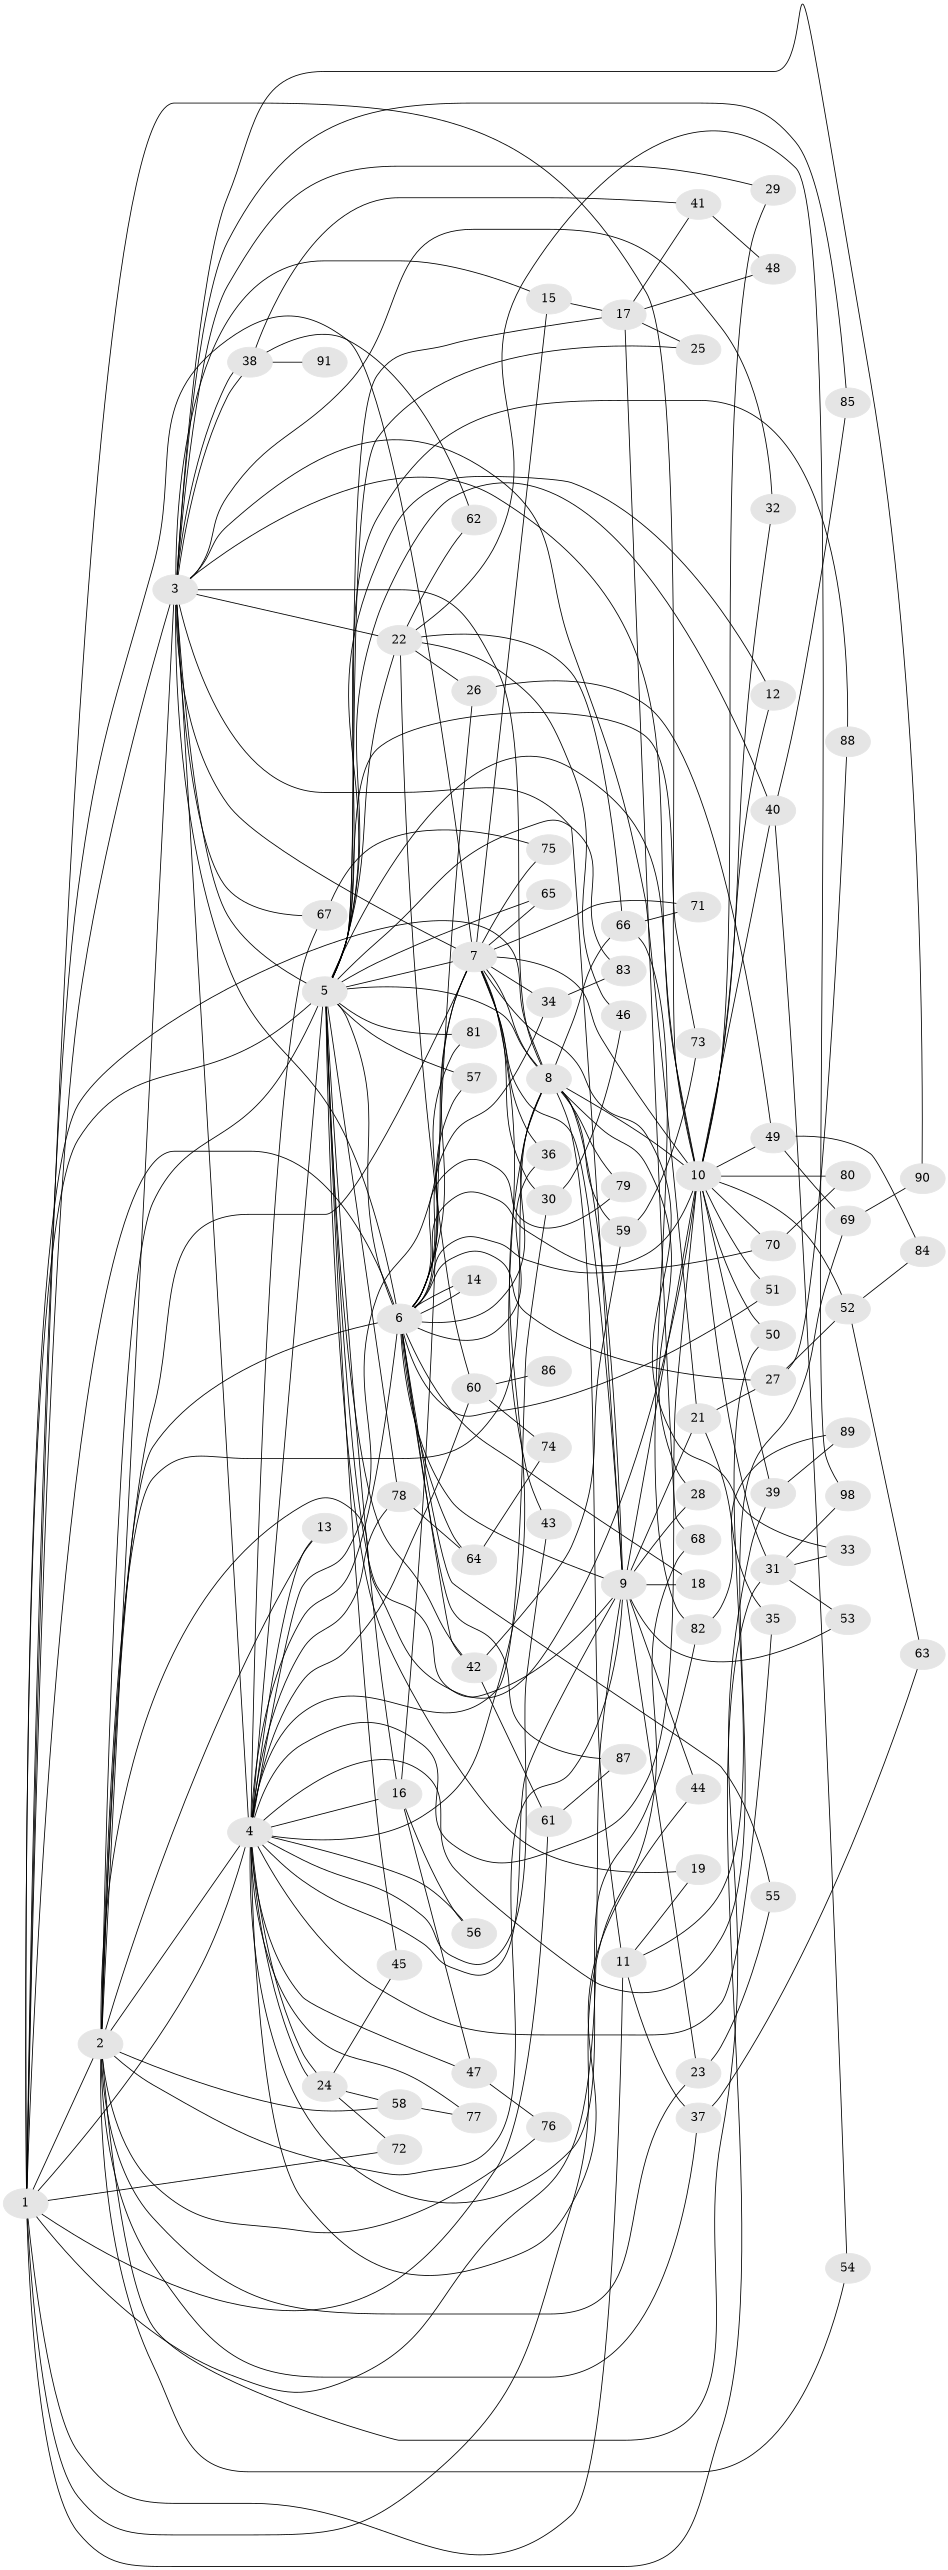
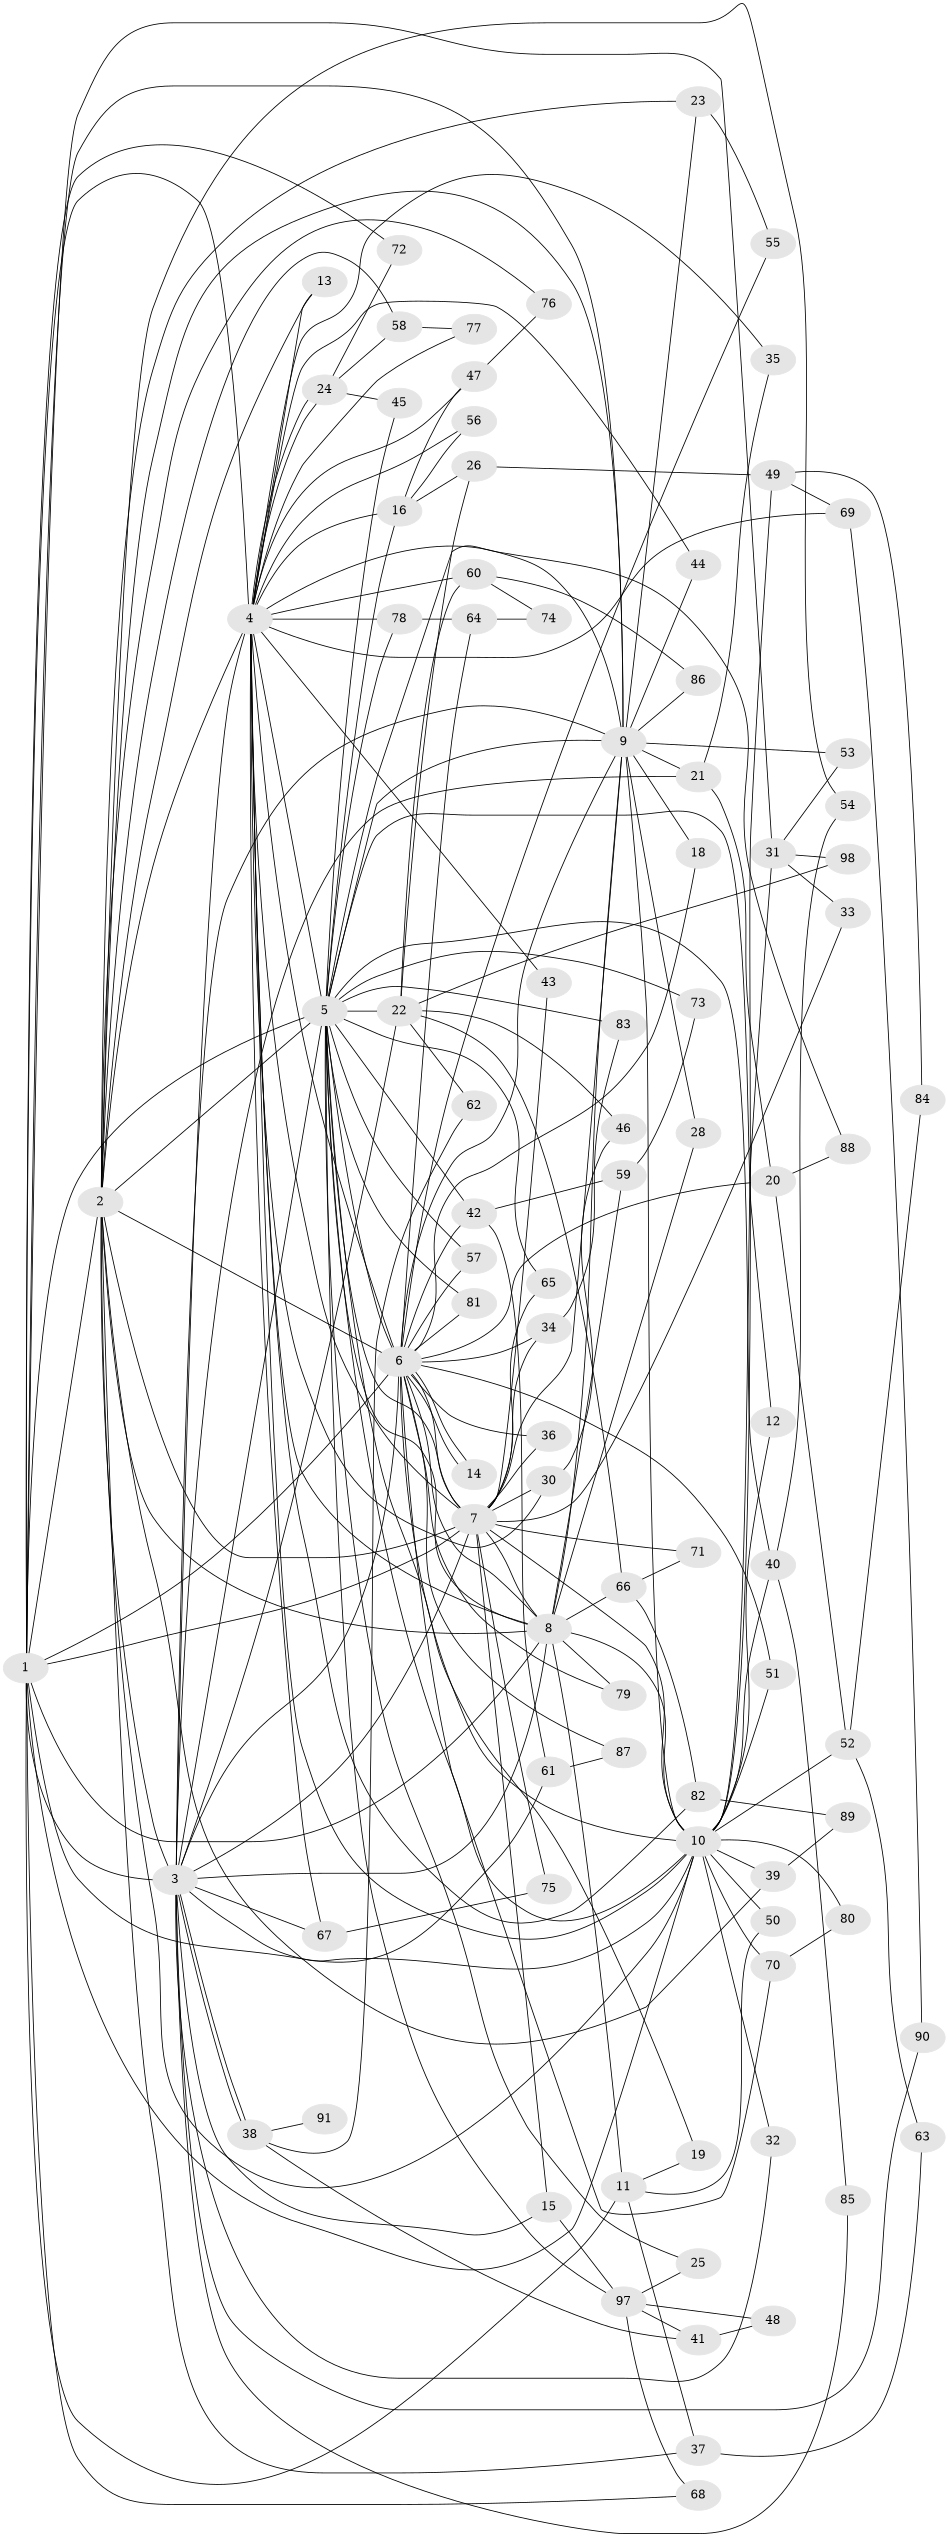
(773, 190) -> none
(624, 315) -> (624, 2302)
none -> (661, 711)
(773, 1380) -> (773, 1181)
